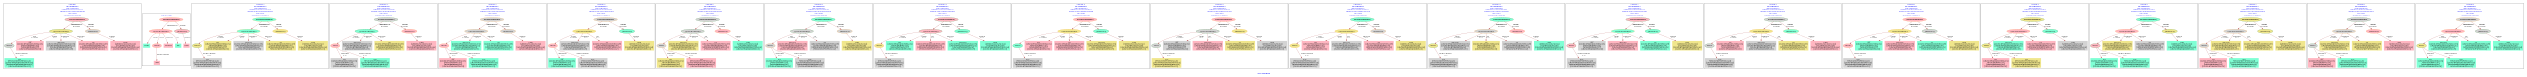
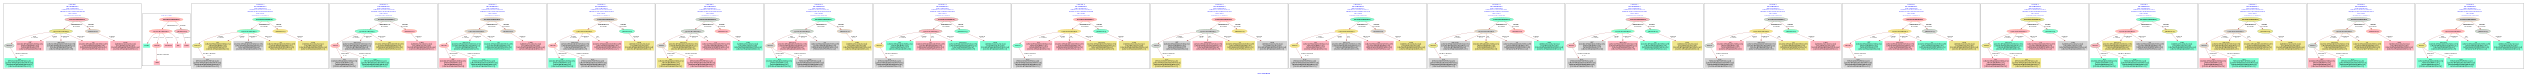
(178, 46) -> (178, 46)
